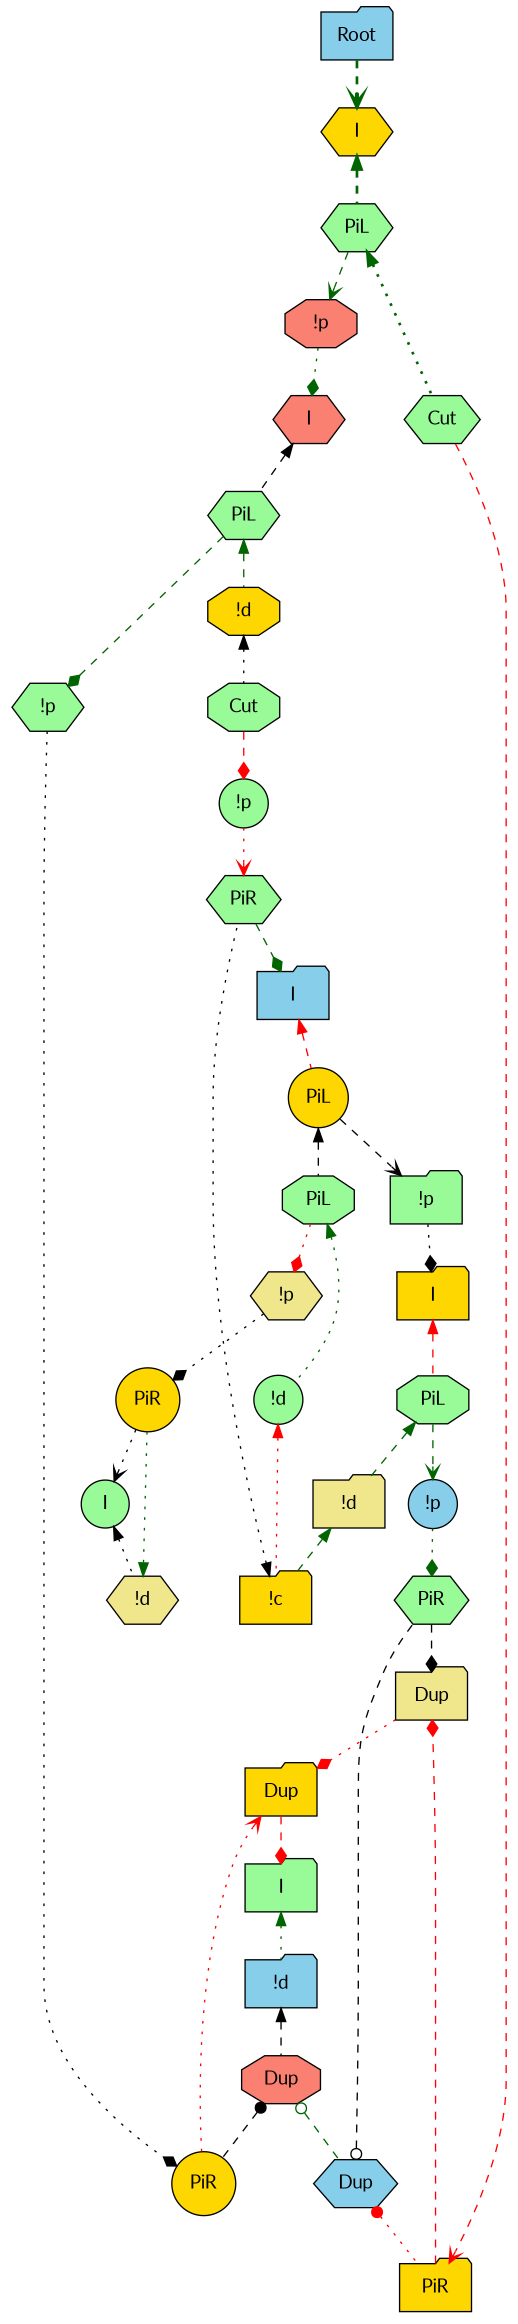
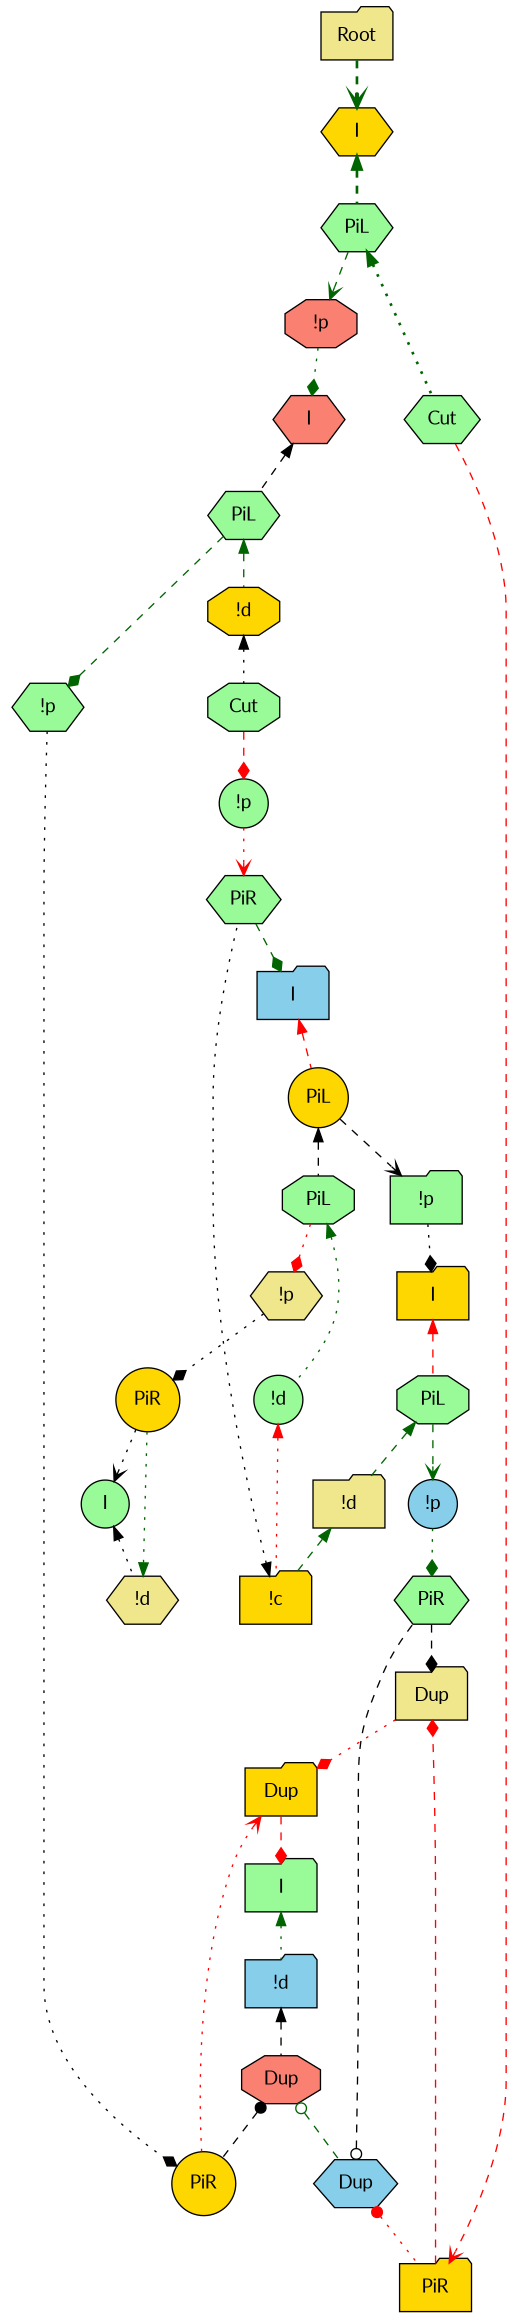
(357, 36) -> (357, 36)
